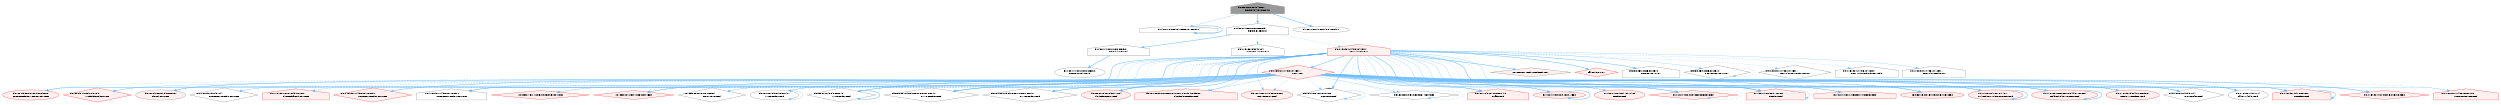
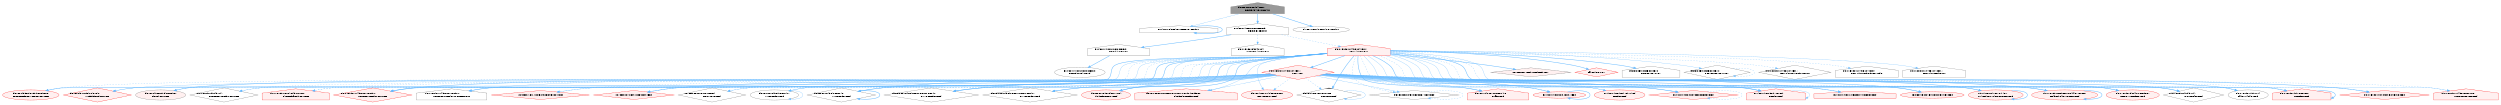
none -> (865, 86)
(452, 95) -> (452, 95)
